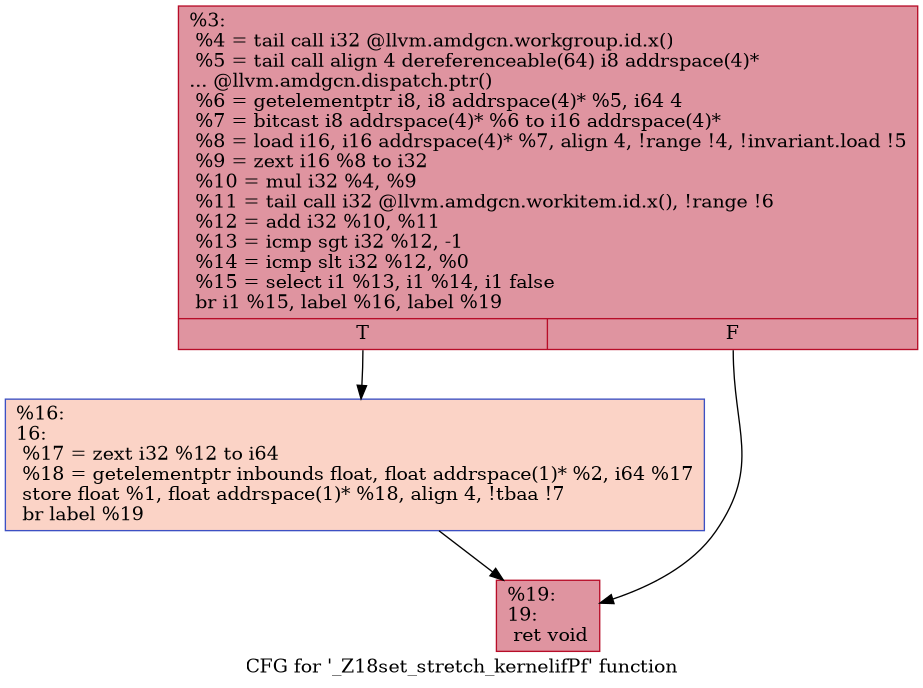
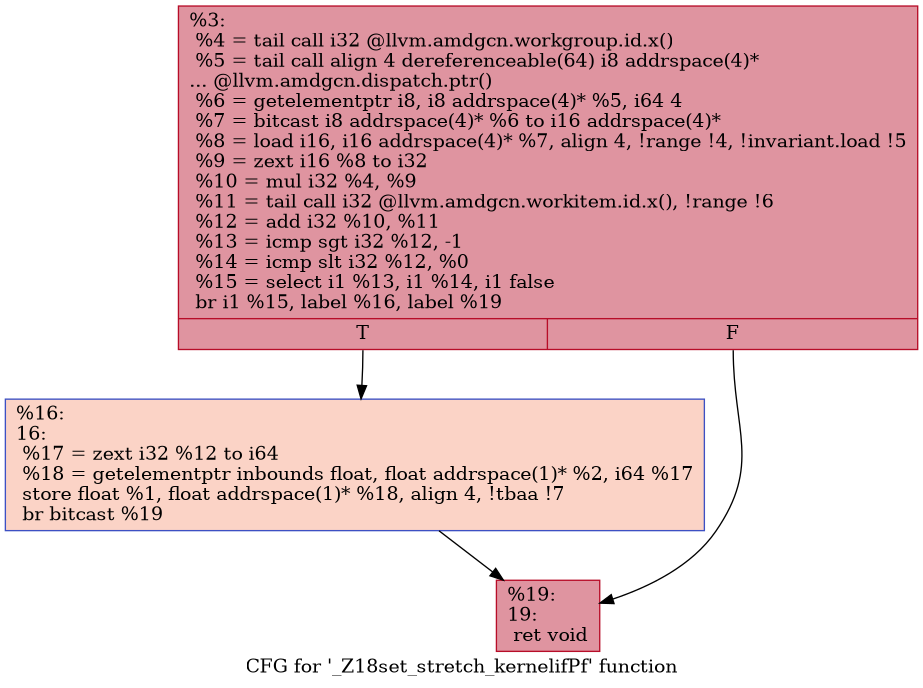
(80, 515) -> (90, 515)
